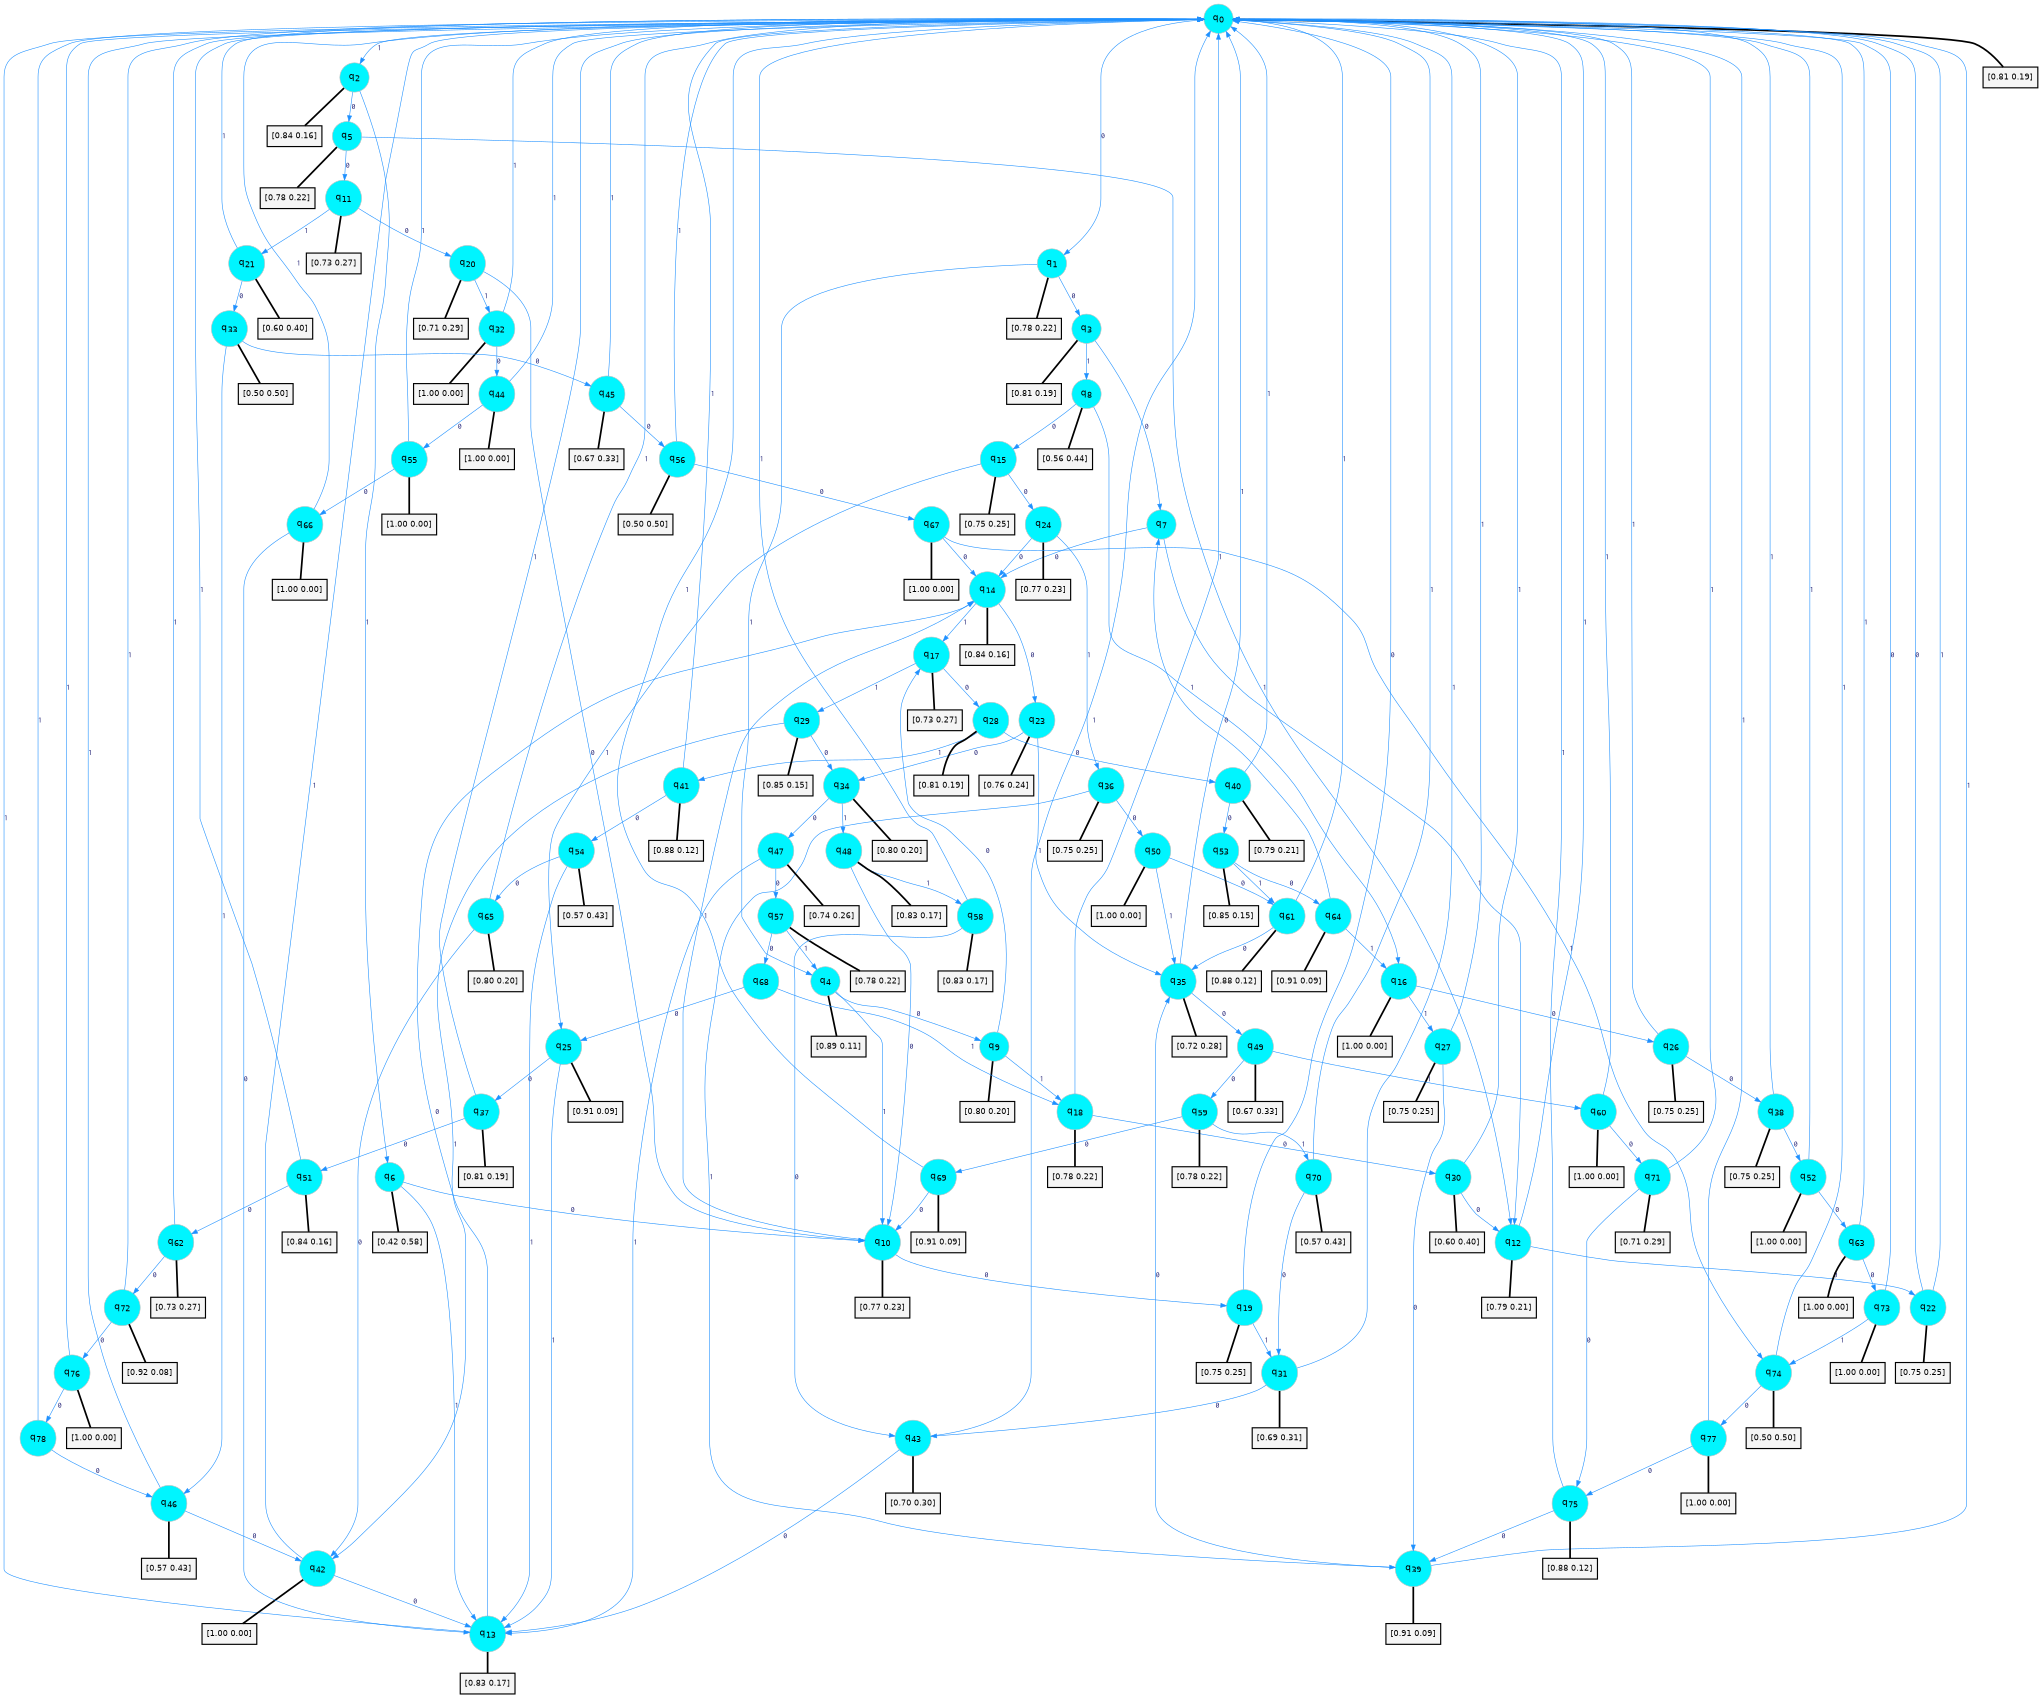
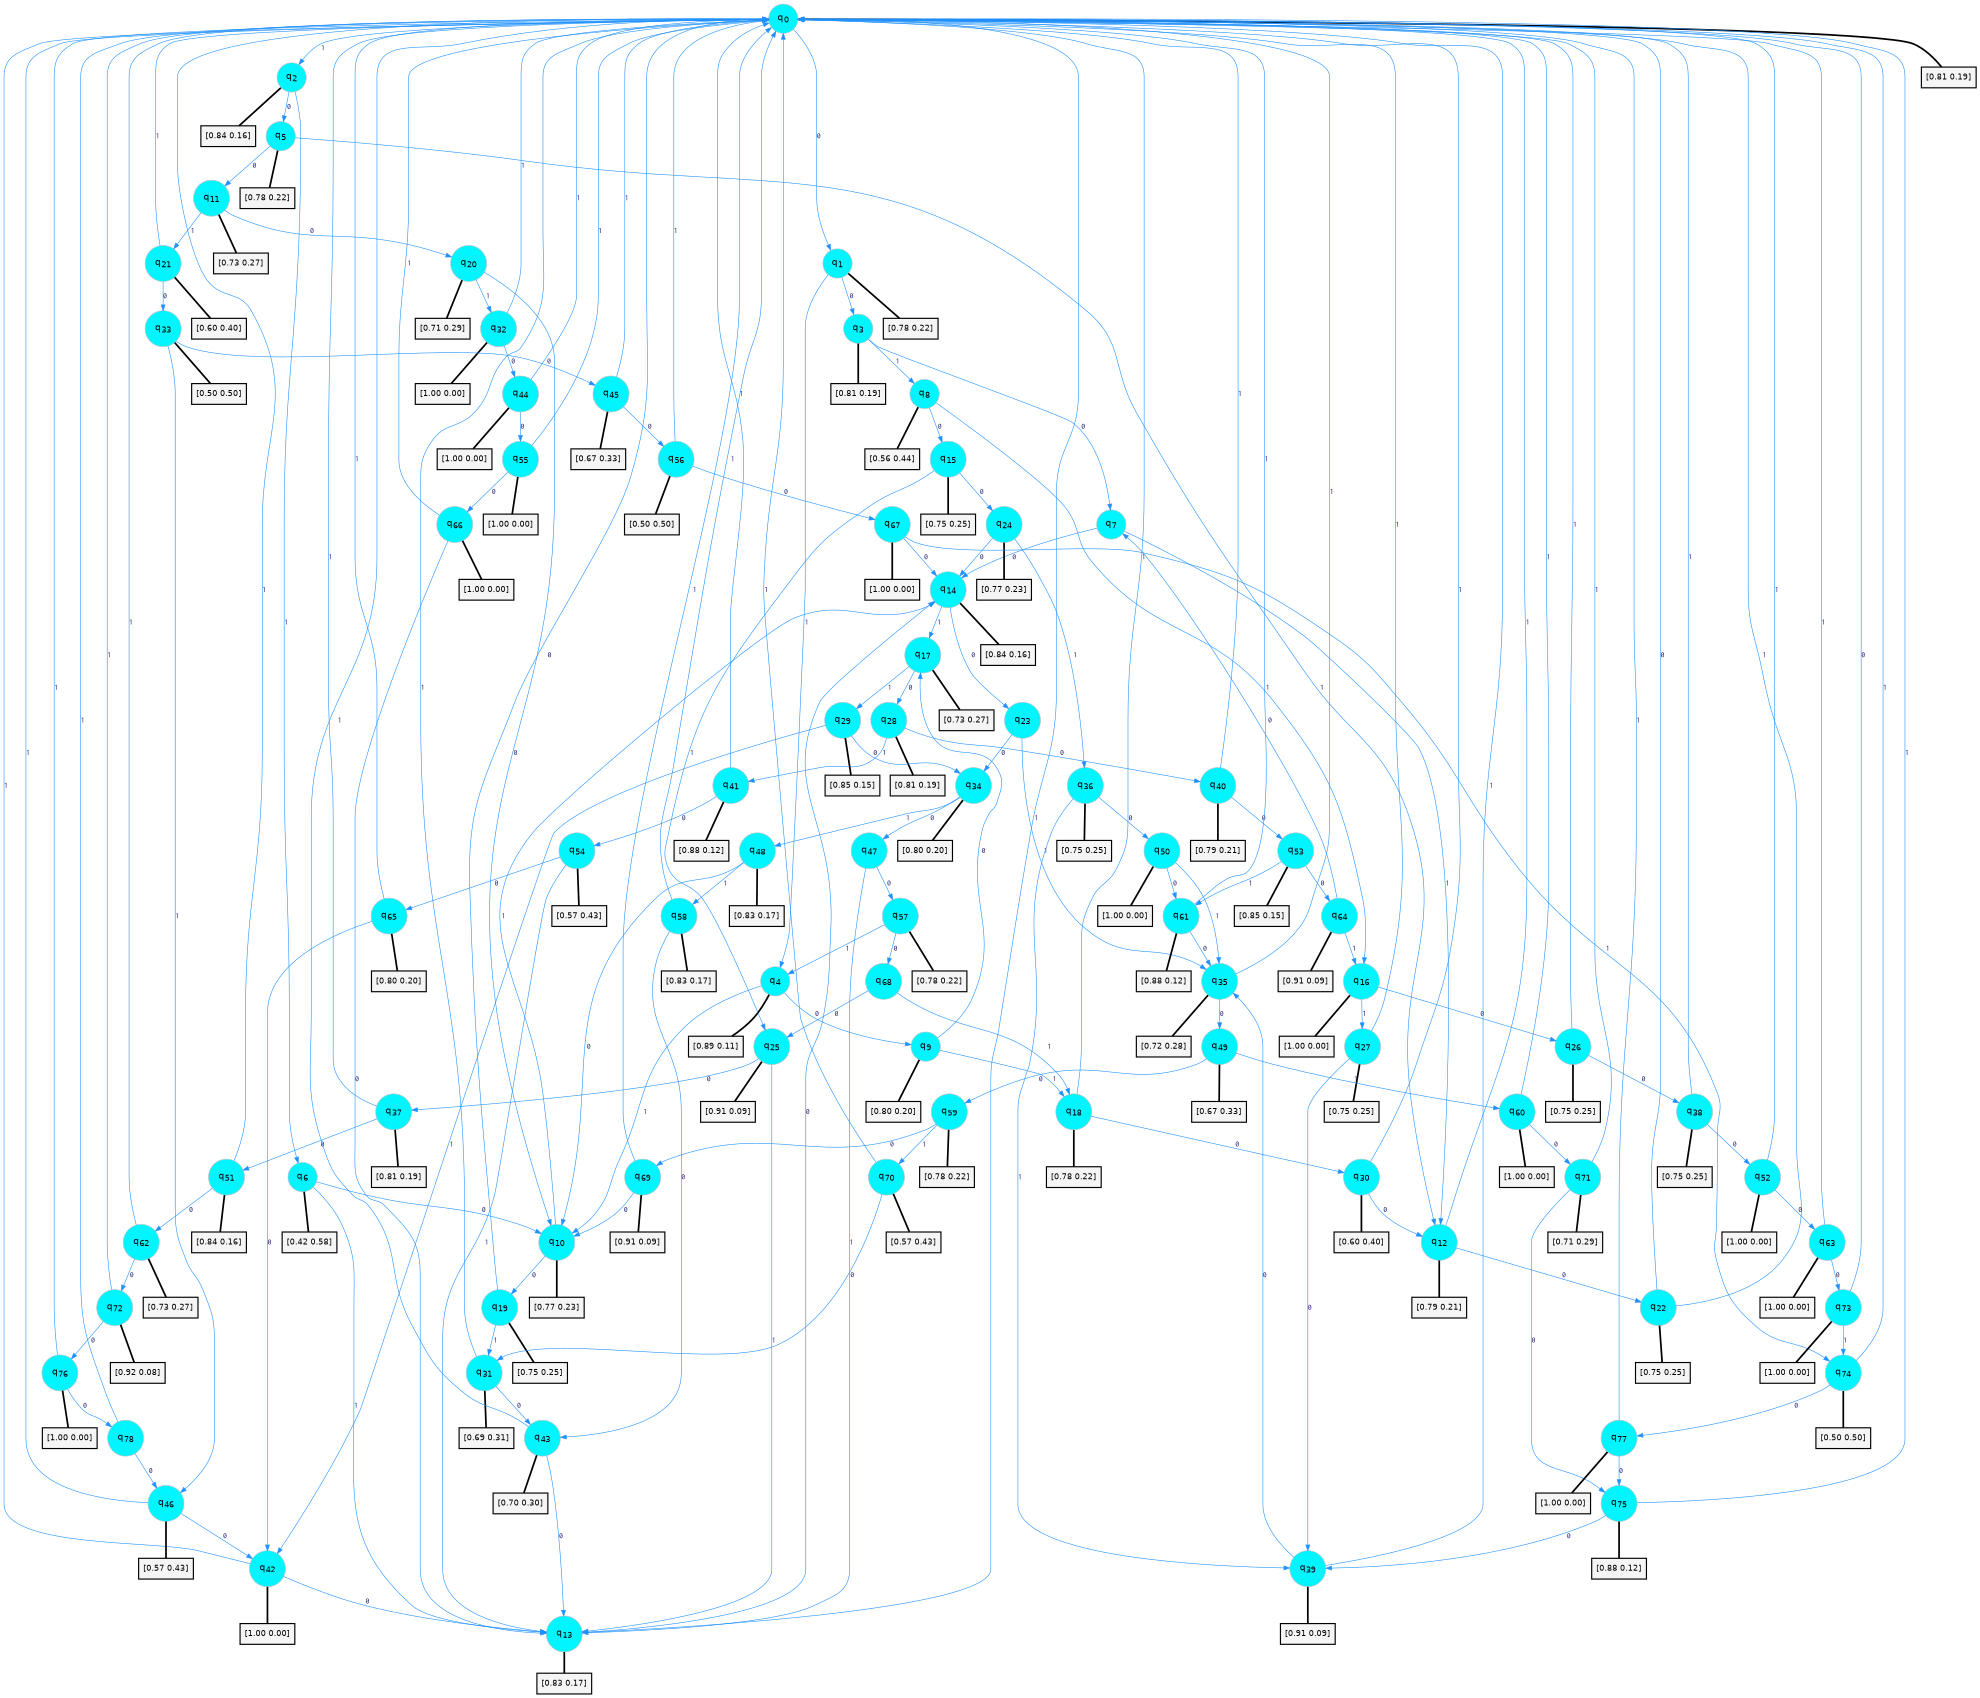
(1006, 786) -> none
(832, 916) -> none
